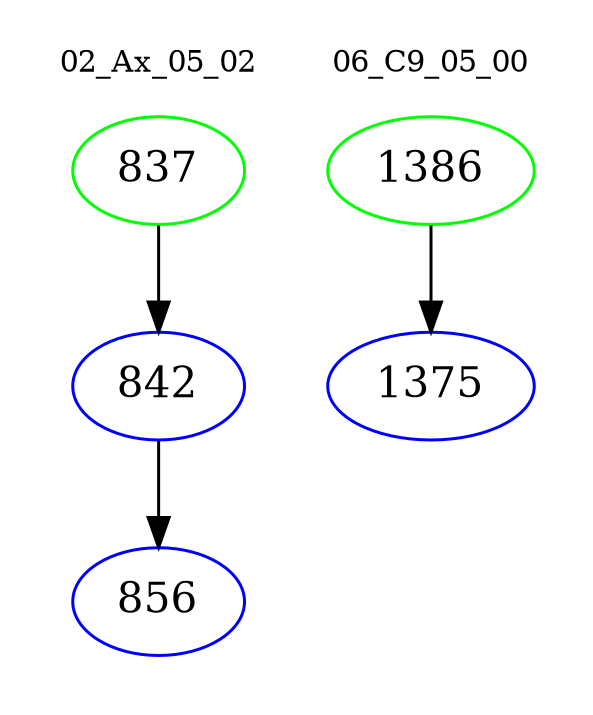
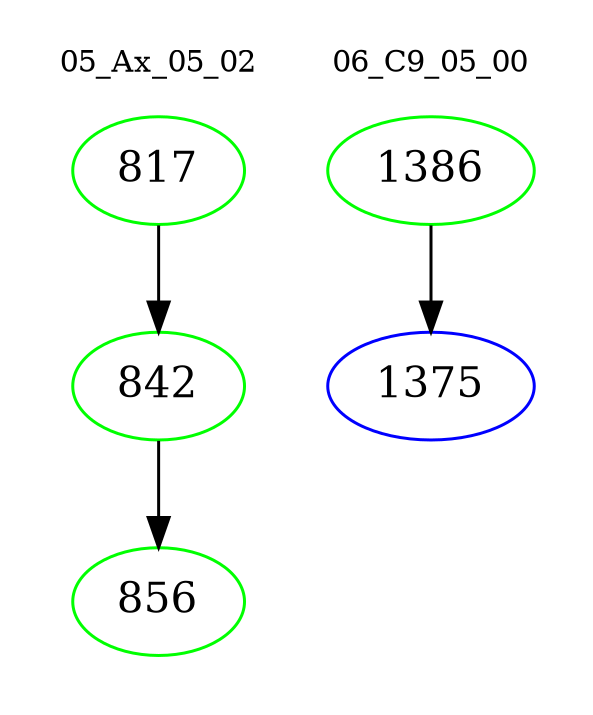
(159, 64) -> (159, 64)
(159, 171) -> (159, 171)
(159, 386) -> (159, 386)
(159, 602) -> (159, 602)
